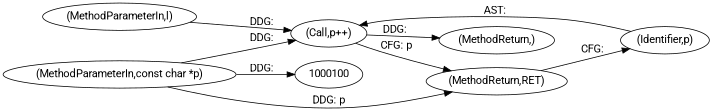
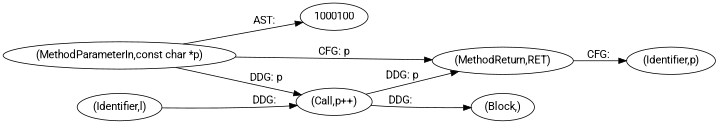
(120, 17) -> (120, 107)
(499, 17) -> none
(263, 38) -> (266, 78)
(497, 40) -> (503, 107)
(396, 46) -> (402, 76)
(263, 69) -> (266, 21)
(329, 101) -> (334, 52)
